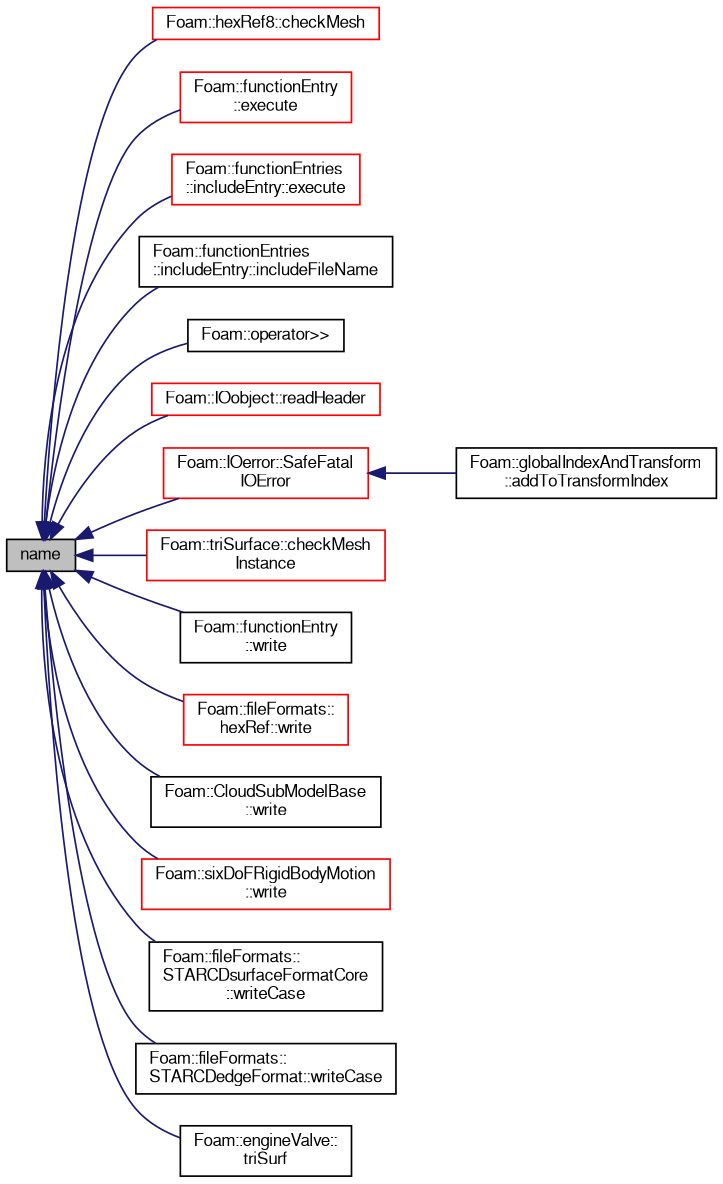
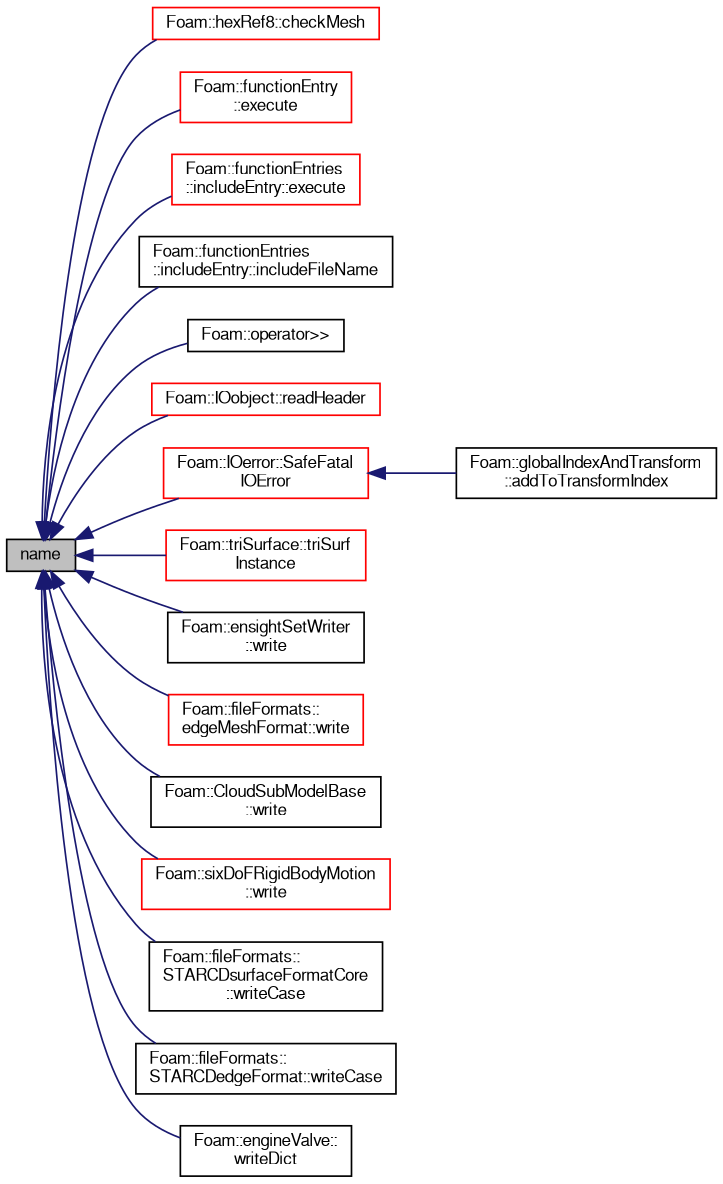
(266, 555) -> (266, 555)
(266, 638) -> (266, 638)
(266, 720) -> (266, 720)
(266, 1151) -> (266, 1151)
